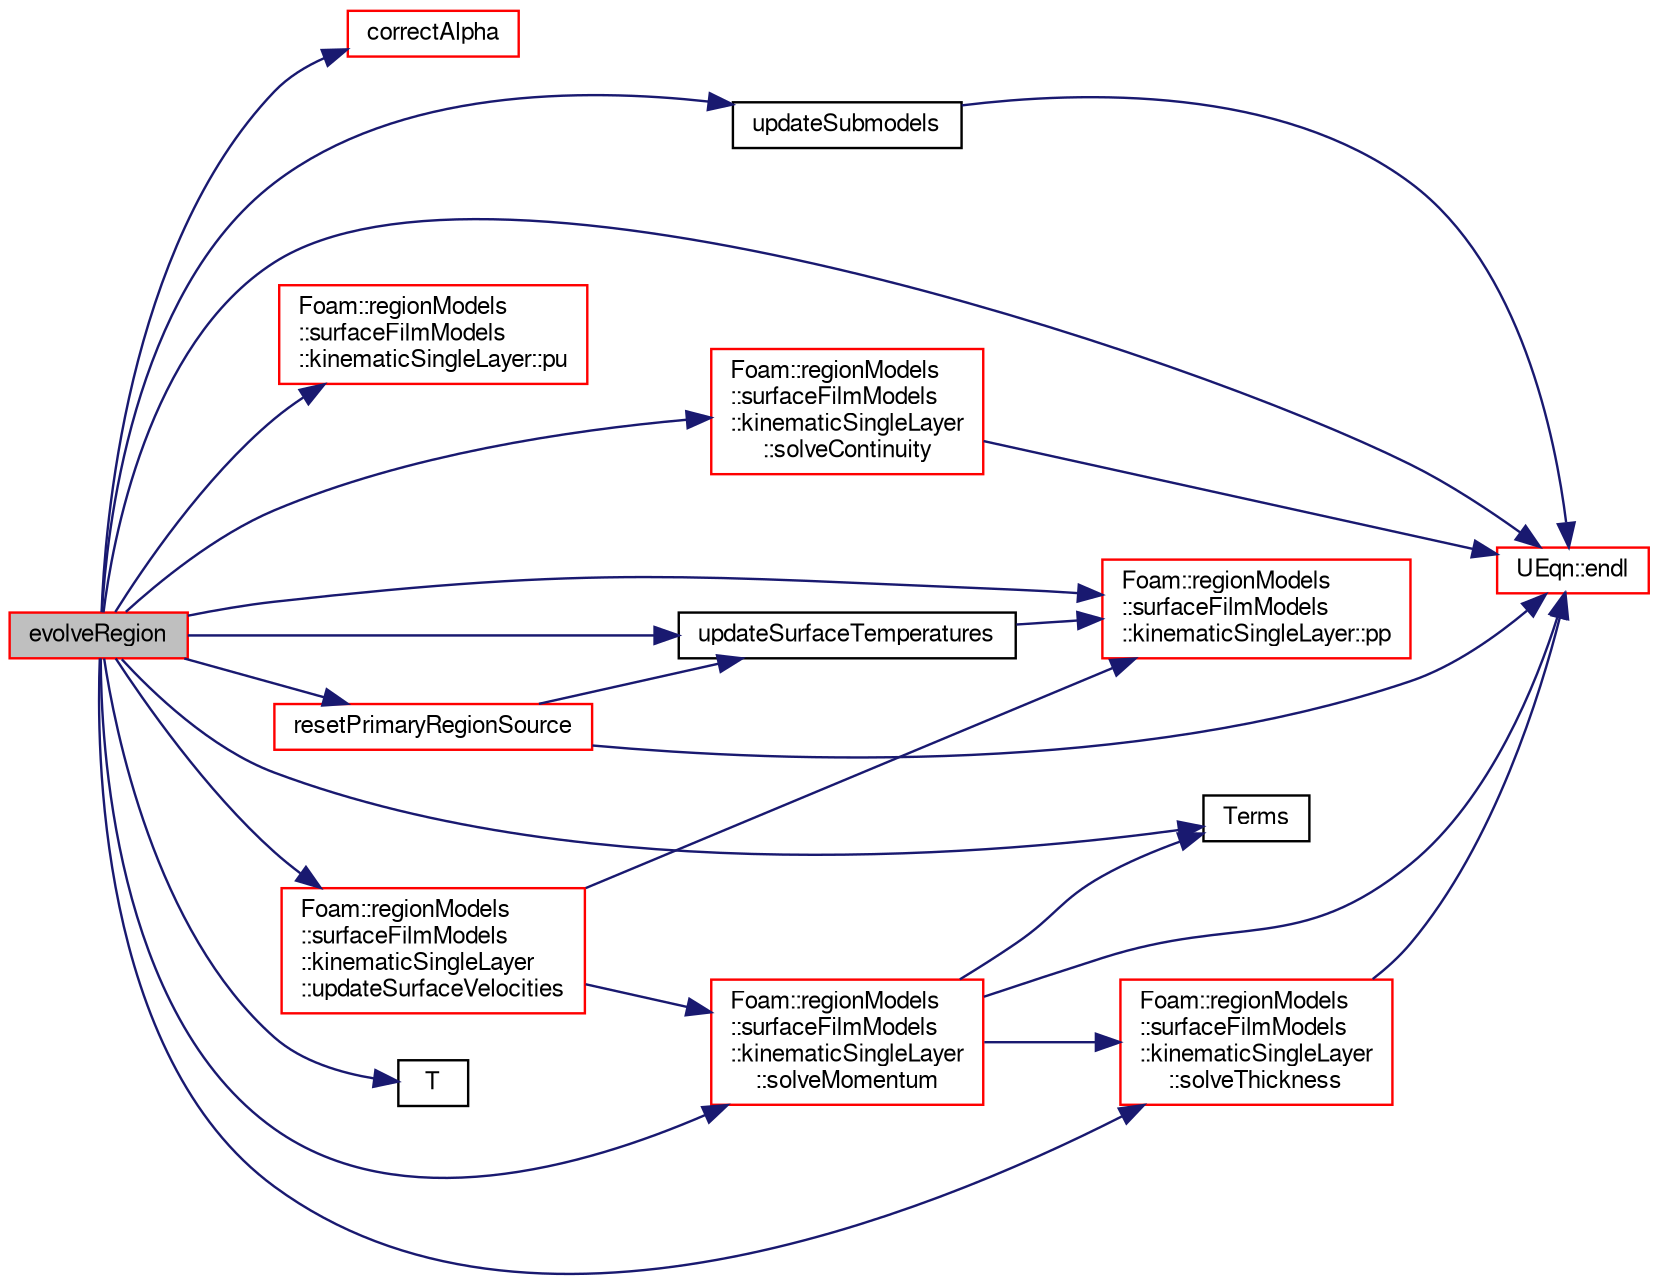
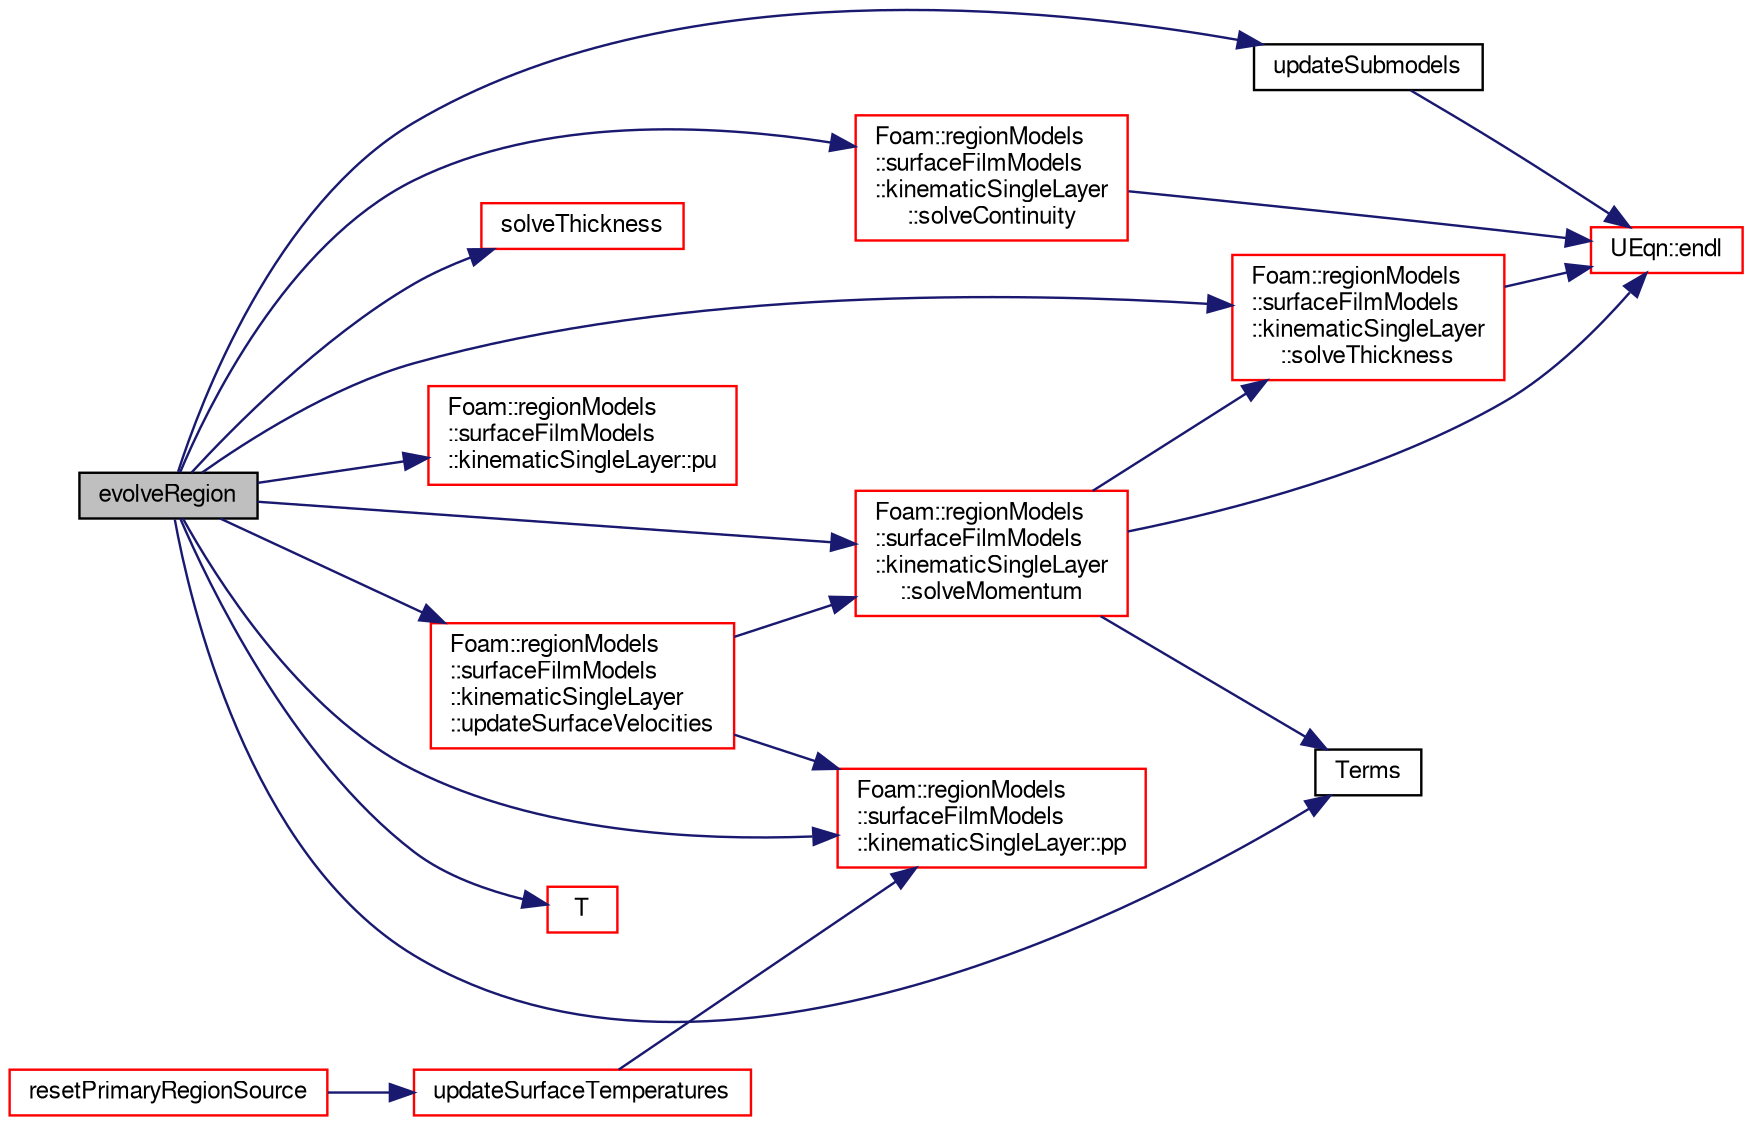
(433, 34) -> (582, 226)
(721, 246) -> none
(99, 635) -> (168, 496)
(421, 635) -> none
(847, 635) -> (582, 1093)
(254, 678) -> none
(1073, 748) -> none
(433, 1083) -> (582, 910)
